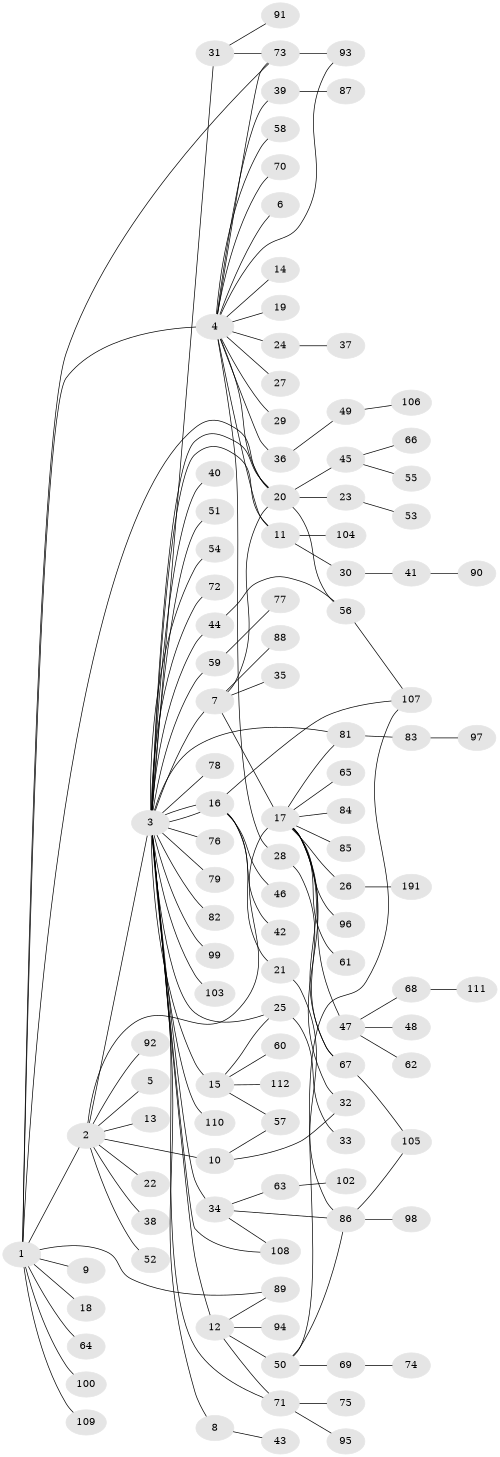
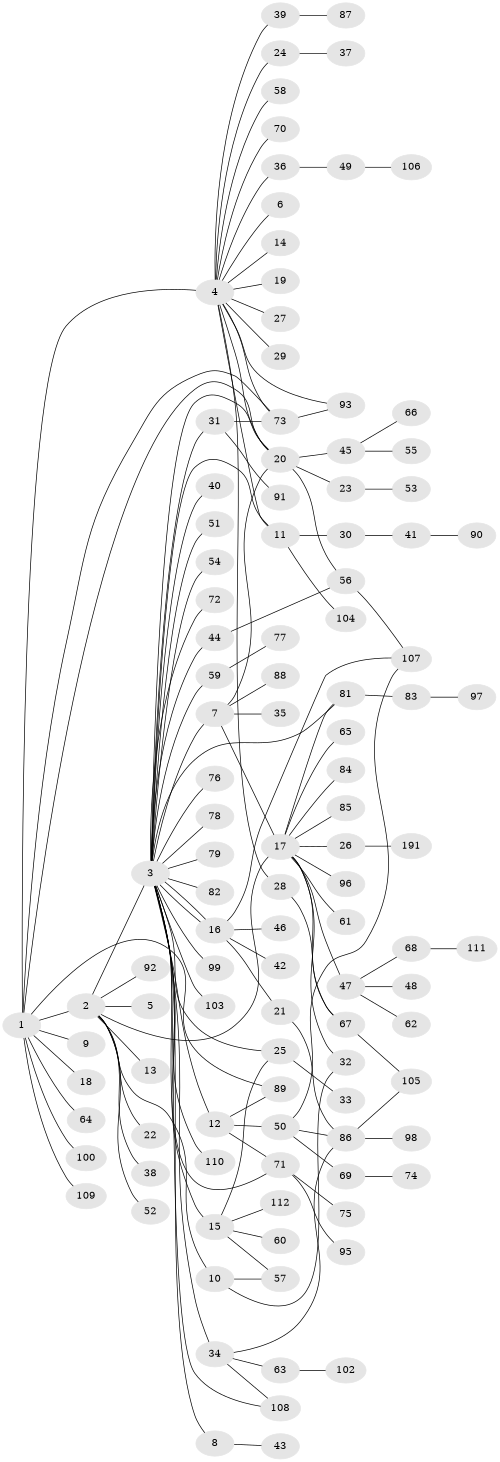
(280, 1328) -> none
